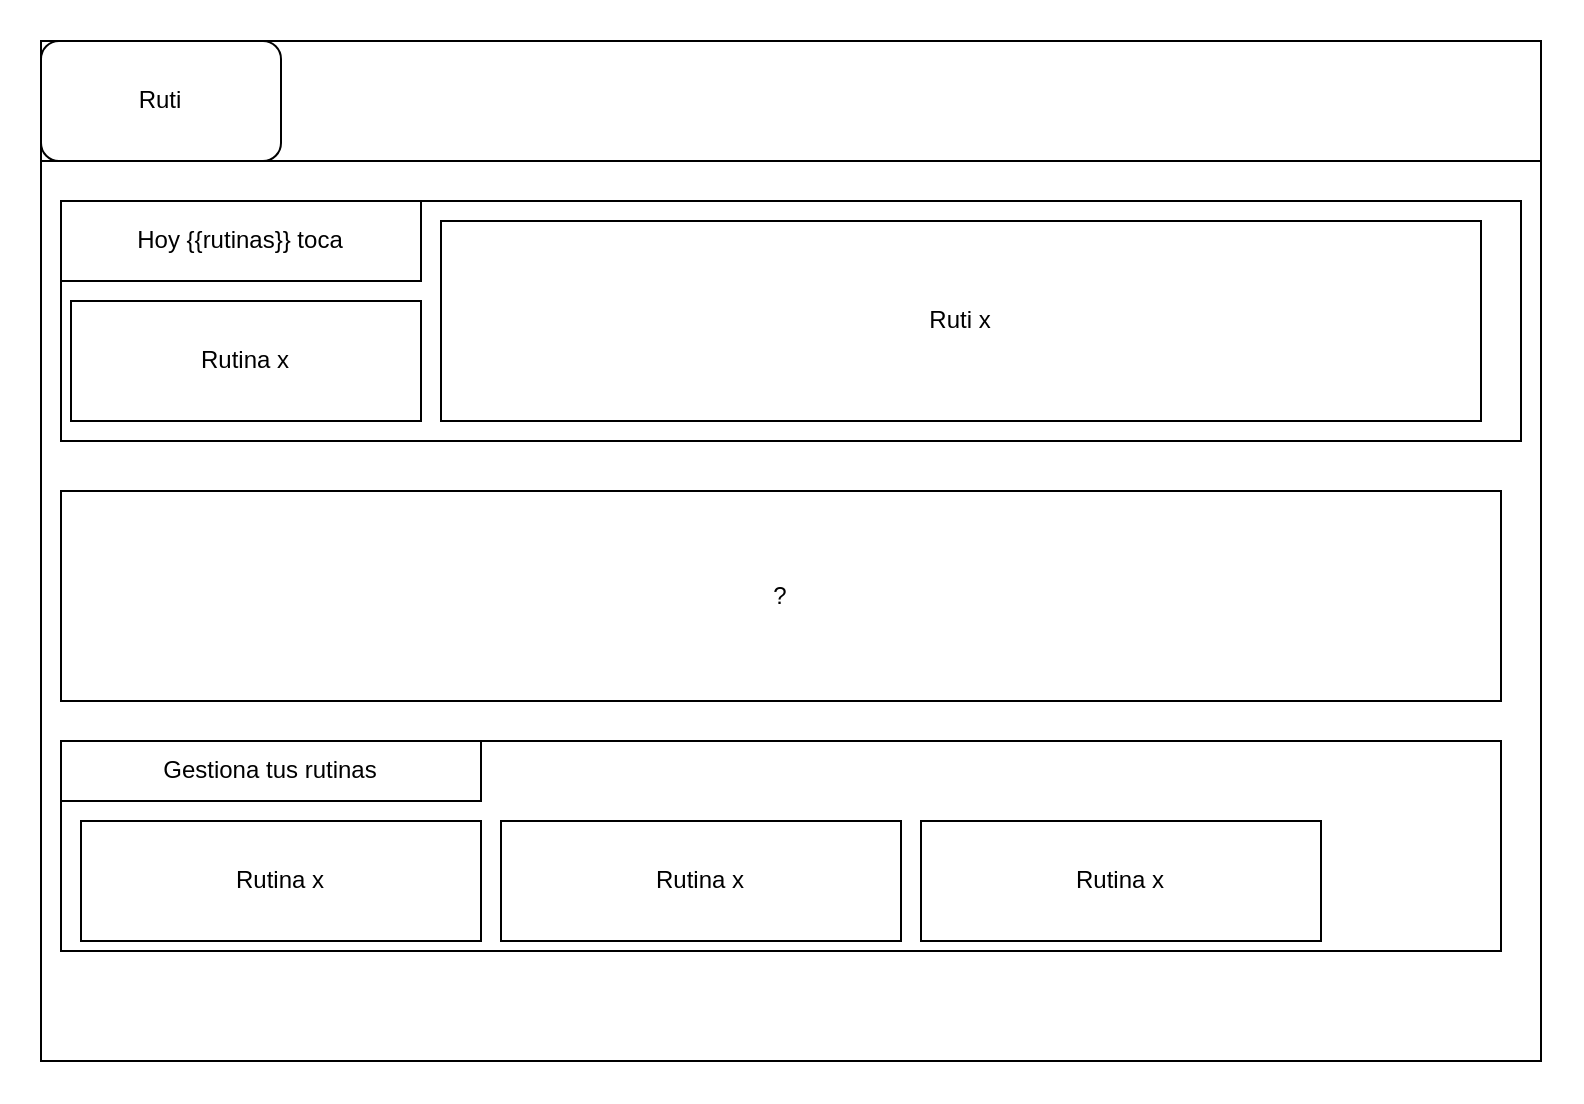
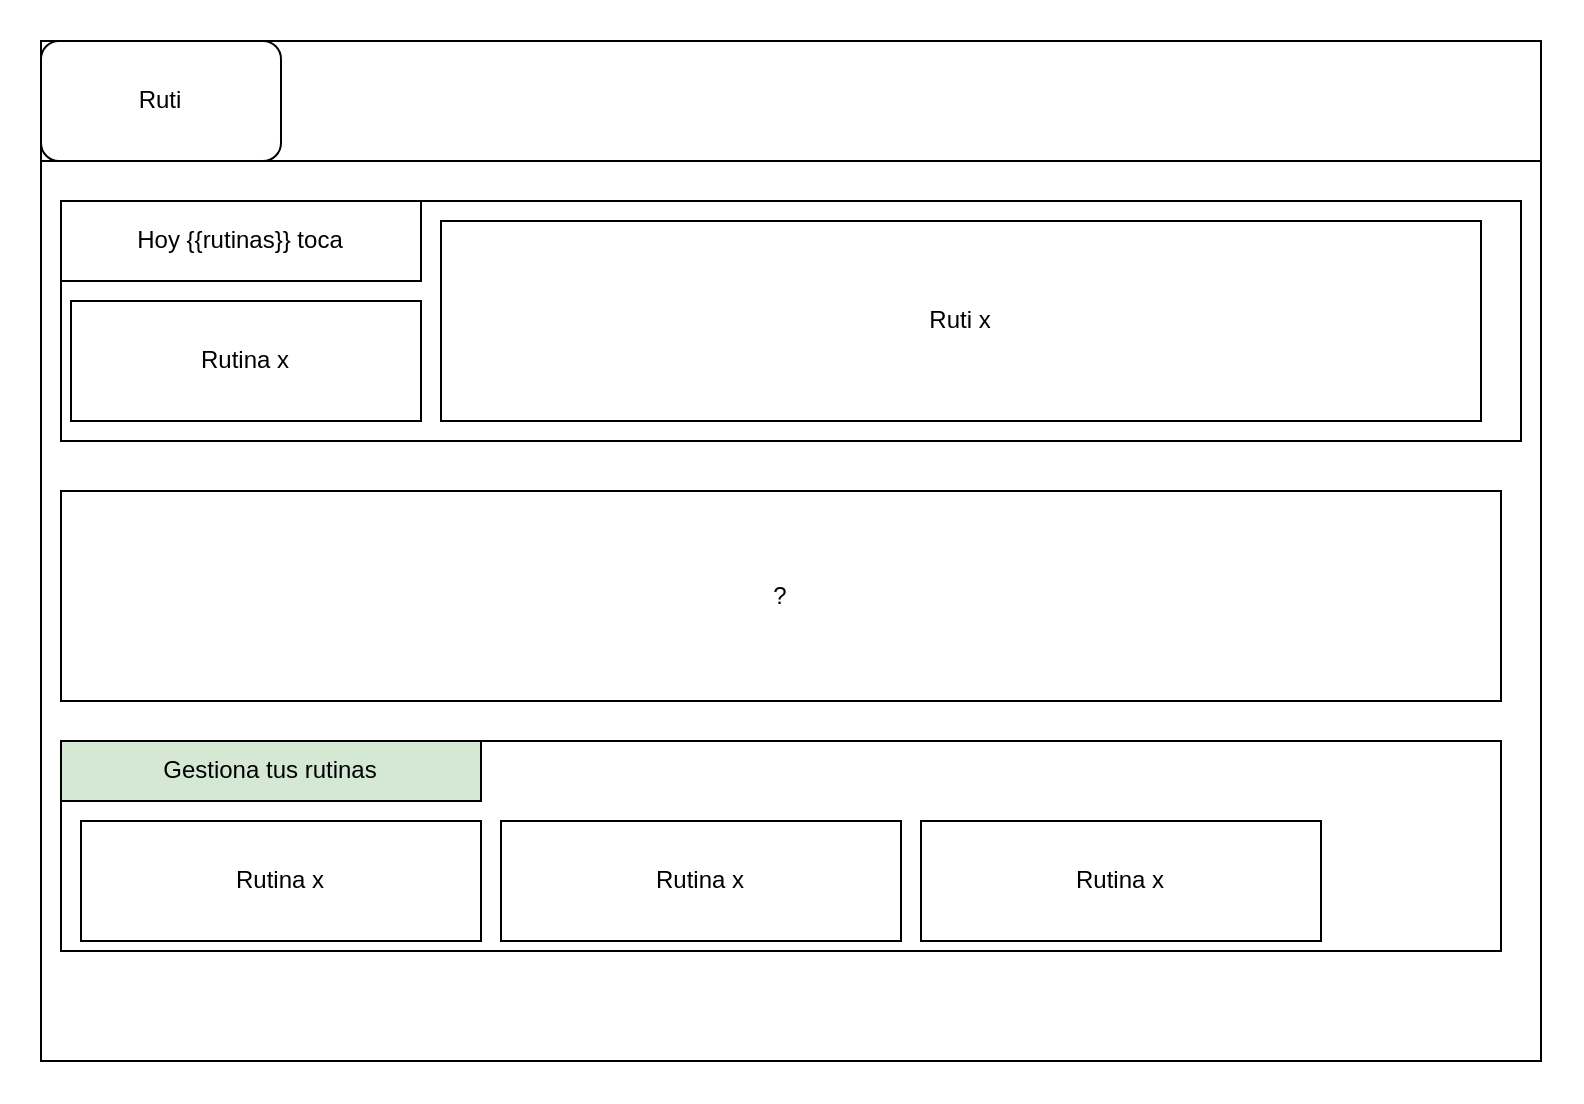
(271, 771) -> (271, 771)
